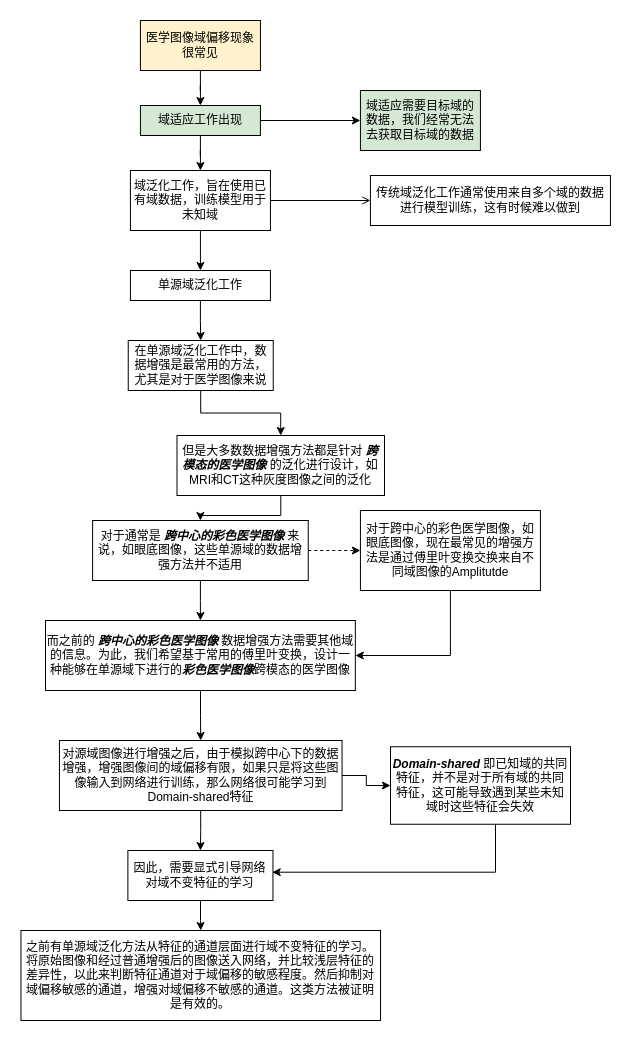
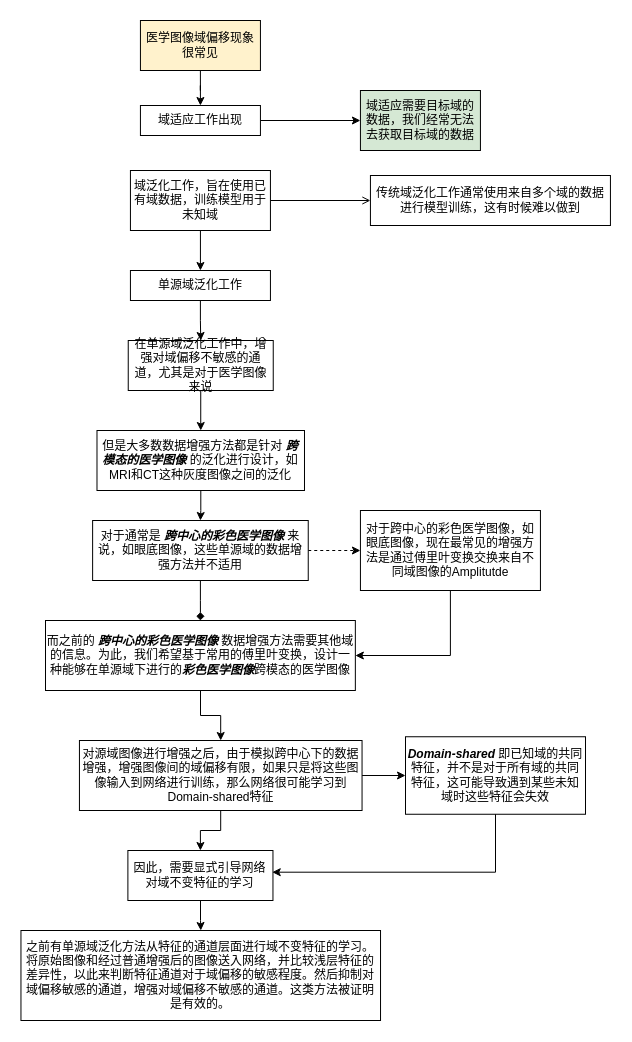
(200, 121) -> (200, 121)
(200, 155) -> none
(201, 366) -> (201, 366)
(281, 466) -> (201, 461)
(200, 612) -> (200, 612)
(201, 776) -> (221, 776)
(481, 786) -> (496, 776)
